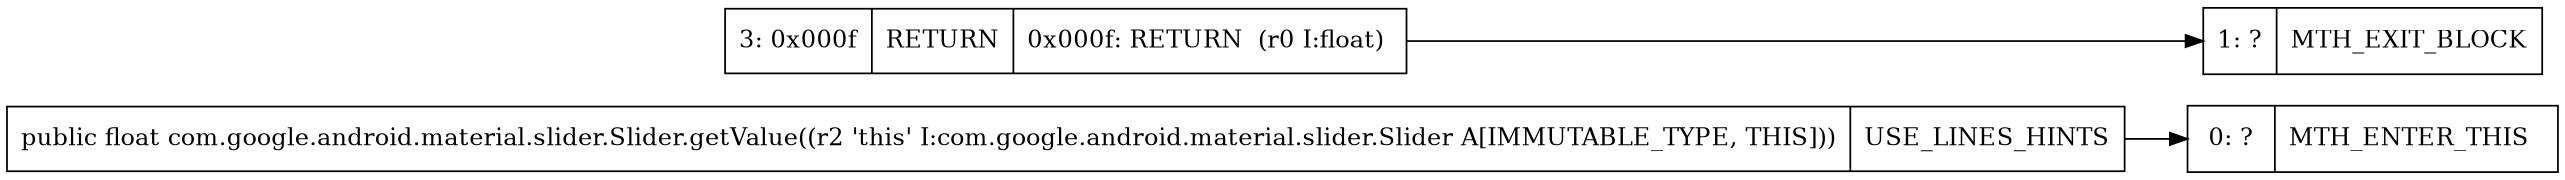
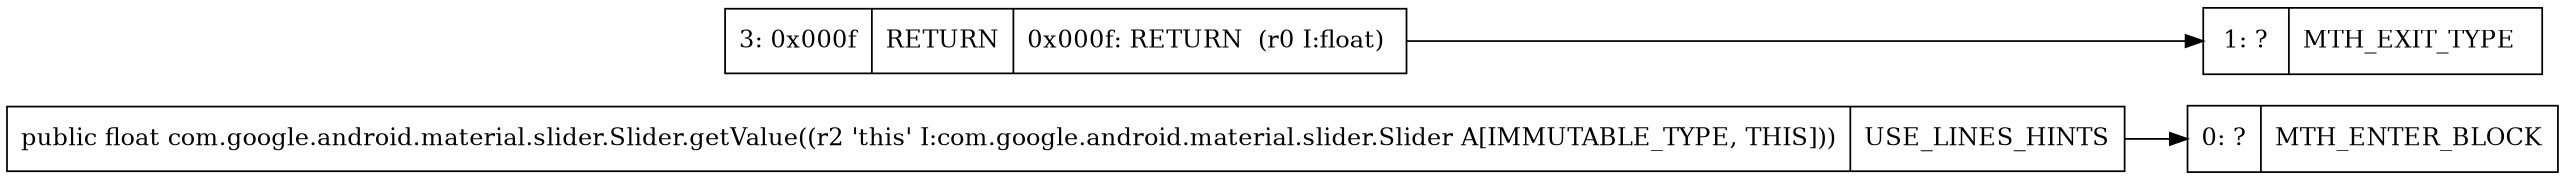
(2409, 40) -> (2409, 40)
(2409, 138) -> (2409, 138)
